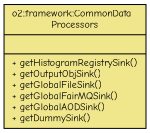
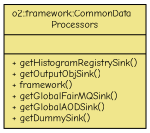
(57, 85) -> (43, 85)
